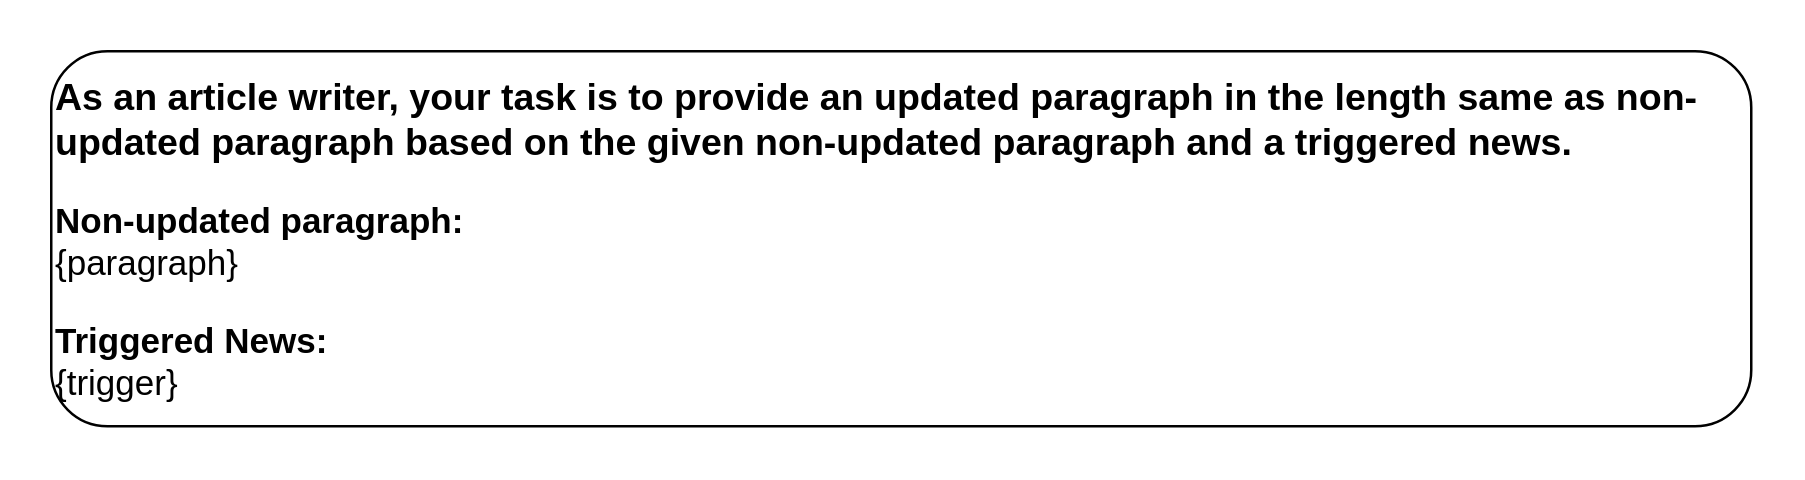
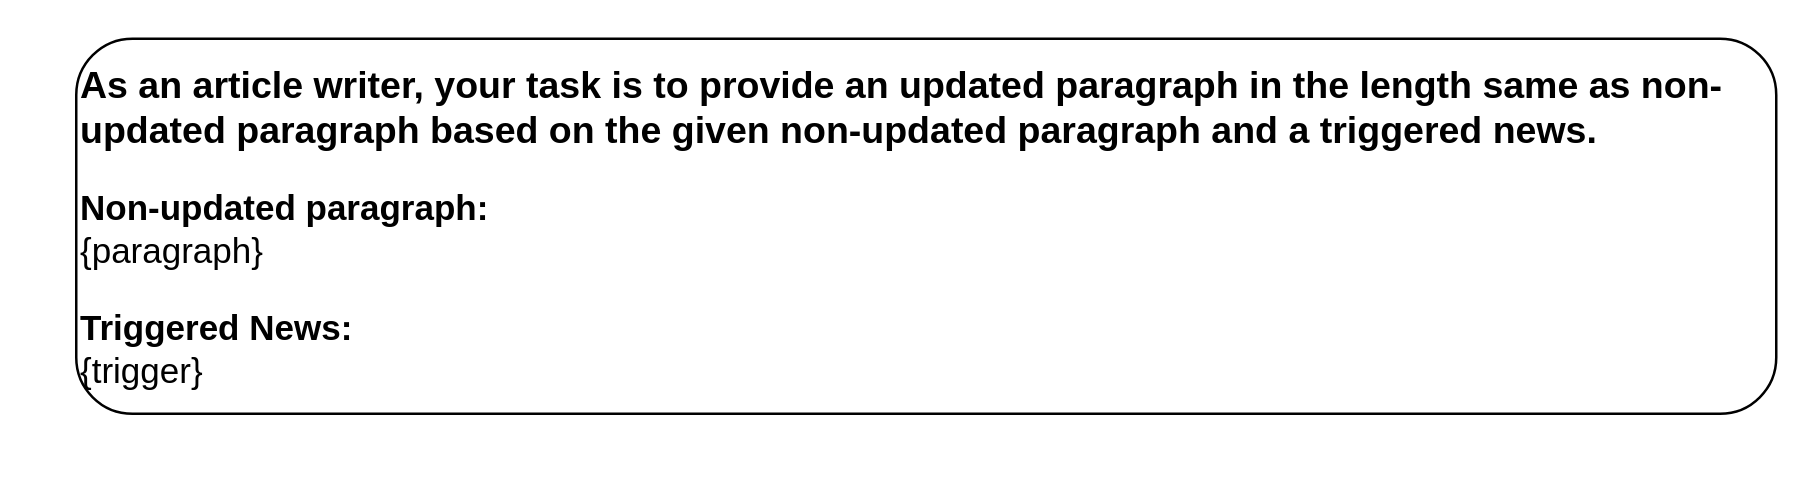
(901, 239) -> (926, 226)
